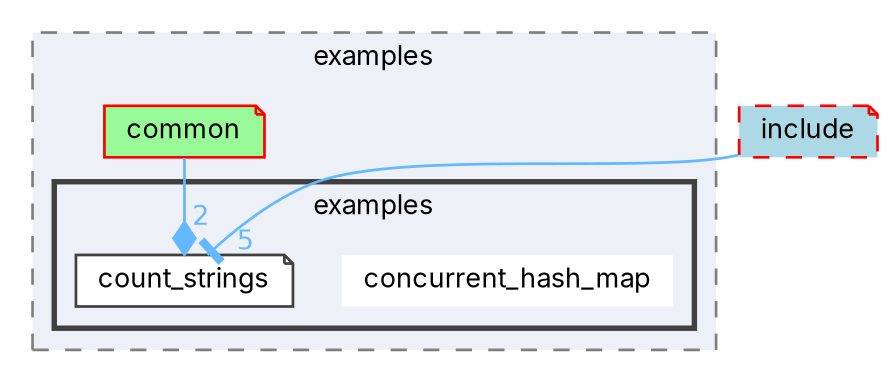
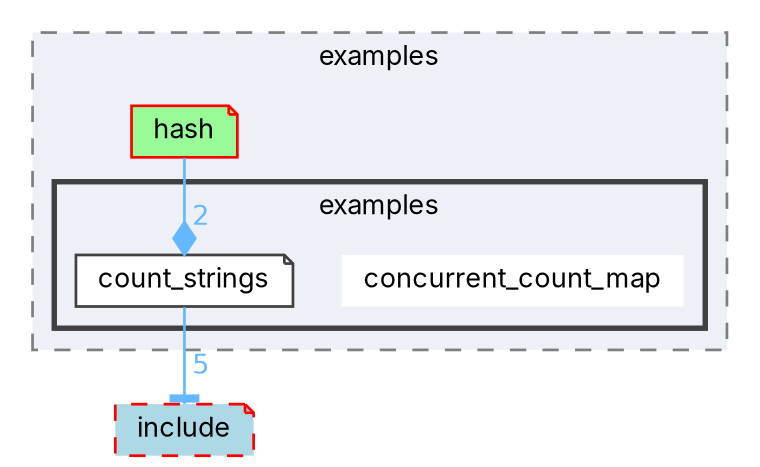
(184, 132) -> (184, 132)
(468, 164) -> (184, 367)
(507, 281) -> (513, 281)
